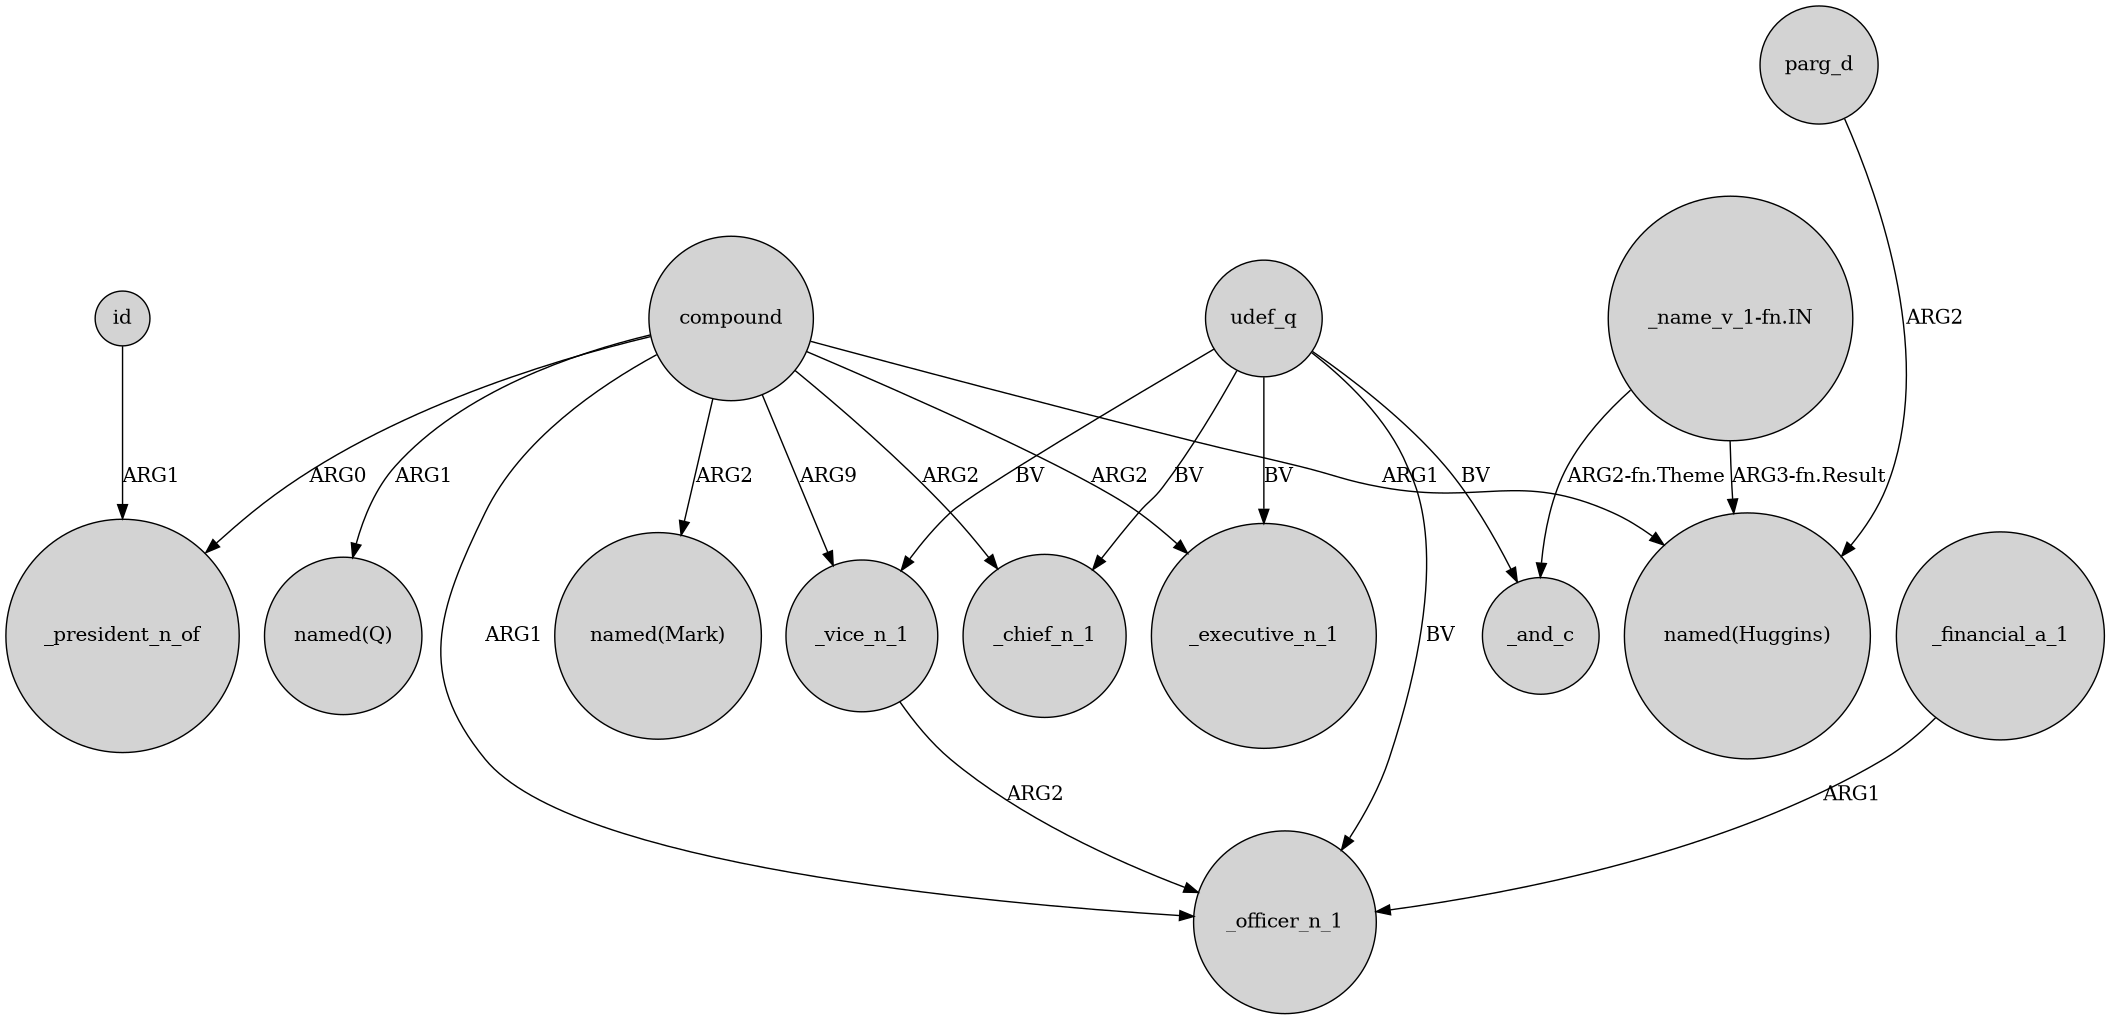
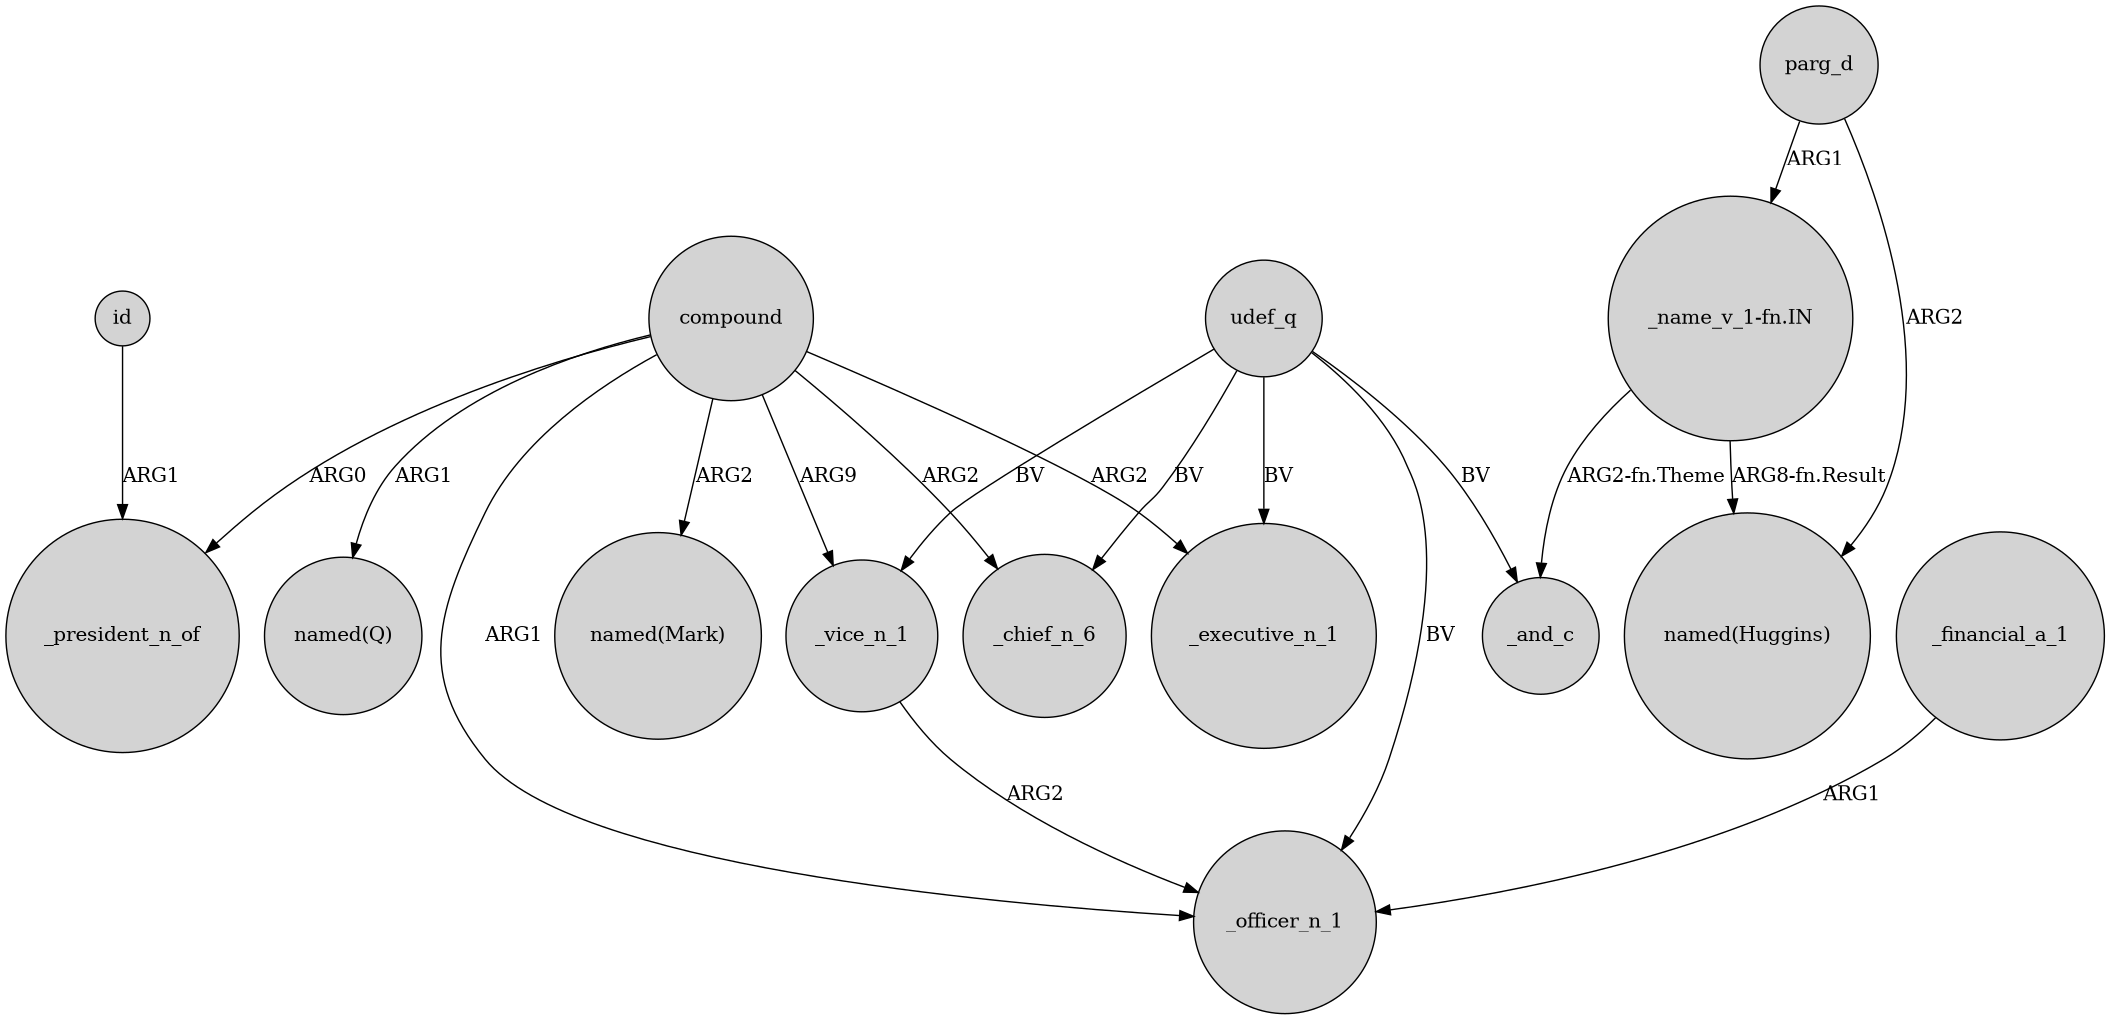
none -> (1788, 155)
(1232, 450) -> none
(1809, 477) -> (1809, 477)
(1045, 636) -> (1045, 636)
